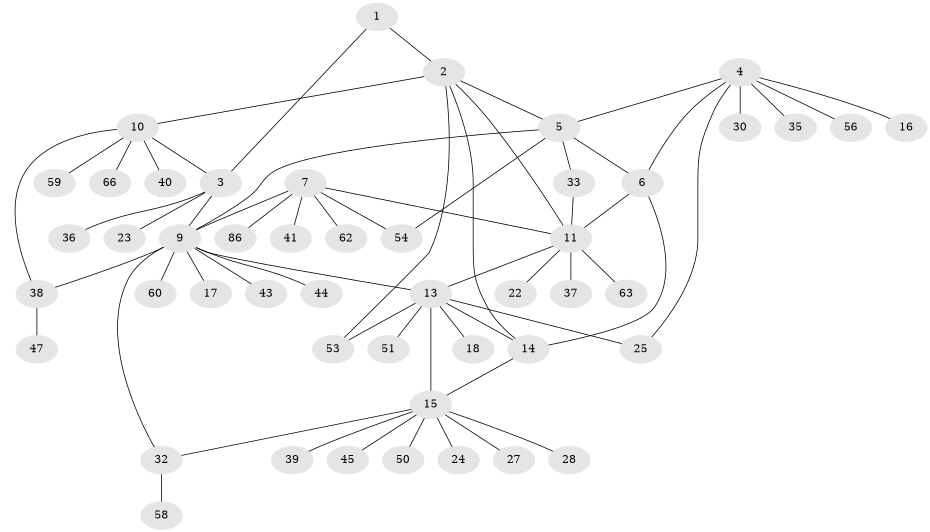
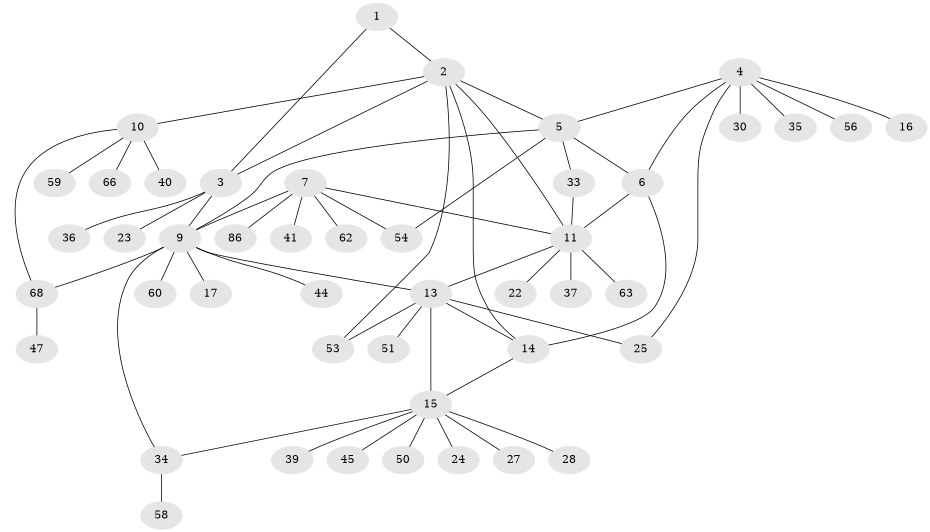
(179, 155) -> (332, 128)
(37, 294) -> (37, 294)
(266, 294) -> none
(473, 349) -> none
(162, 460) -> (162, 460)
